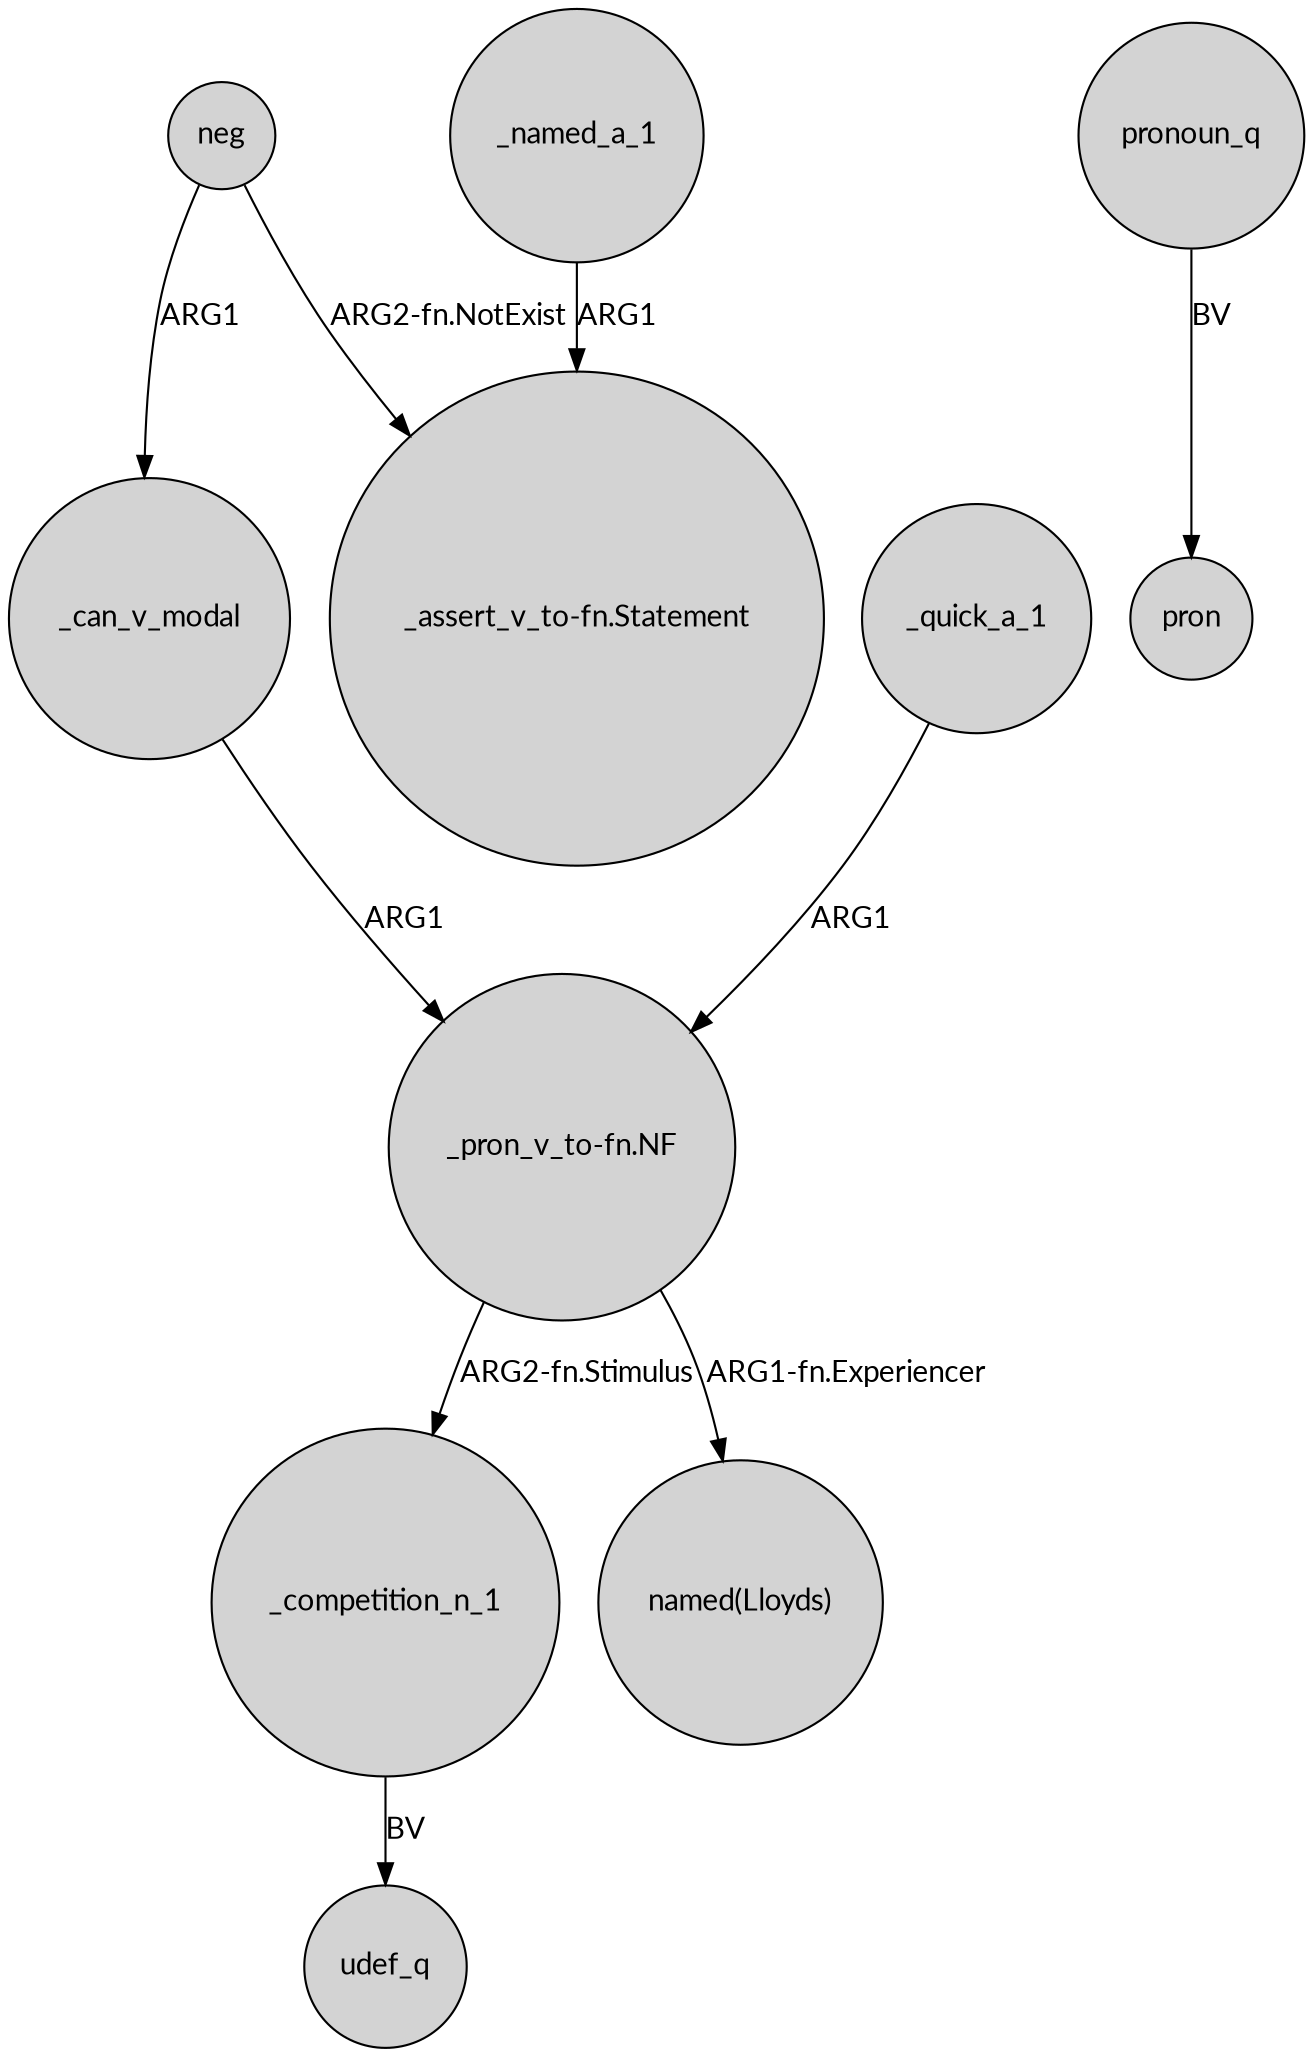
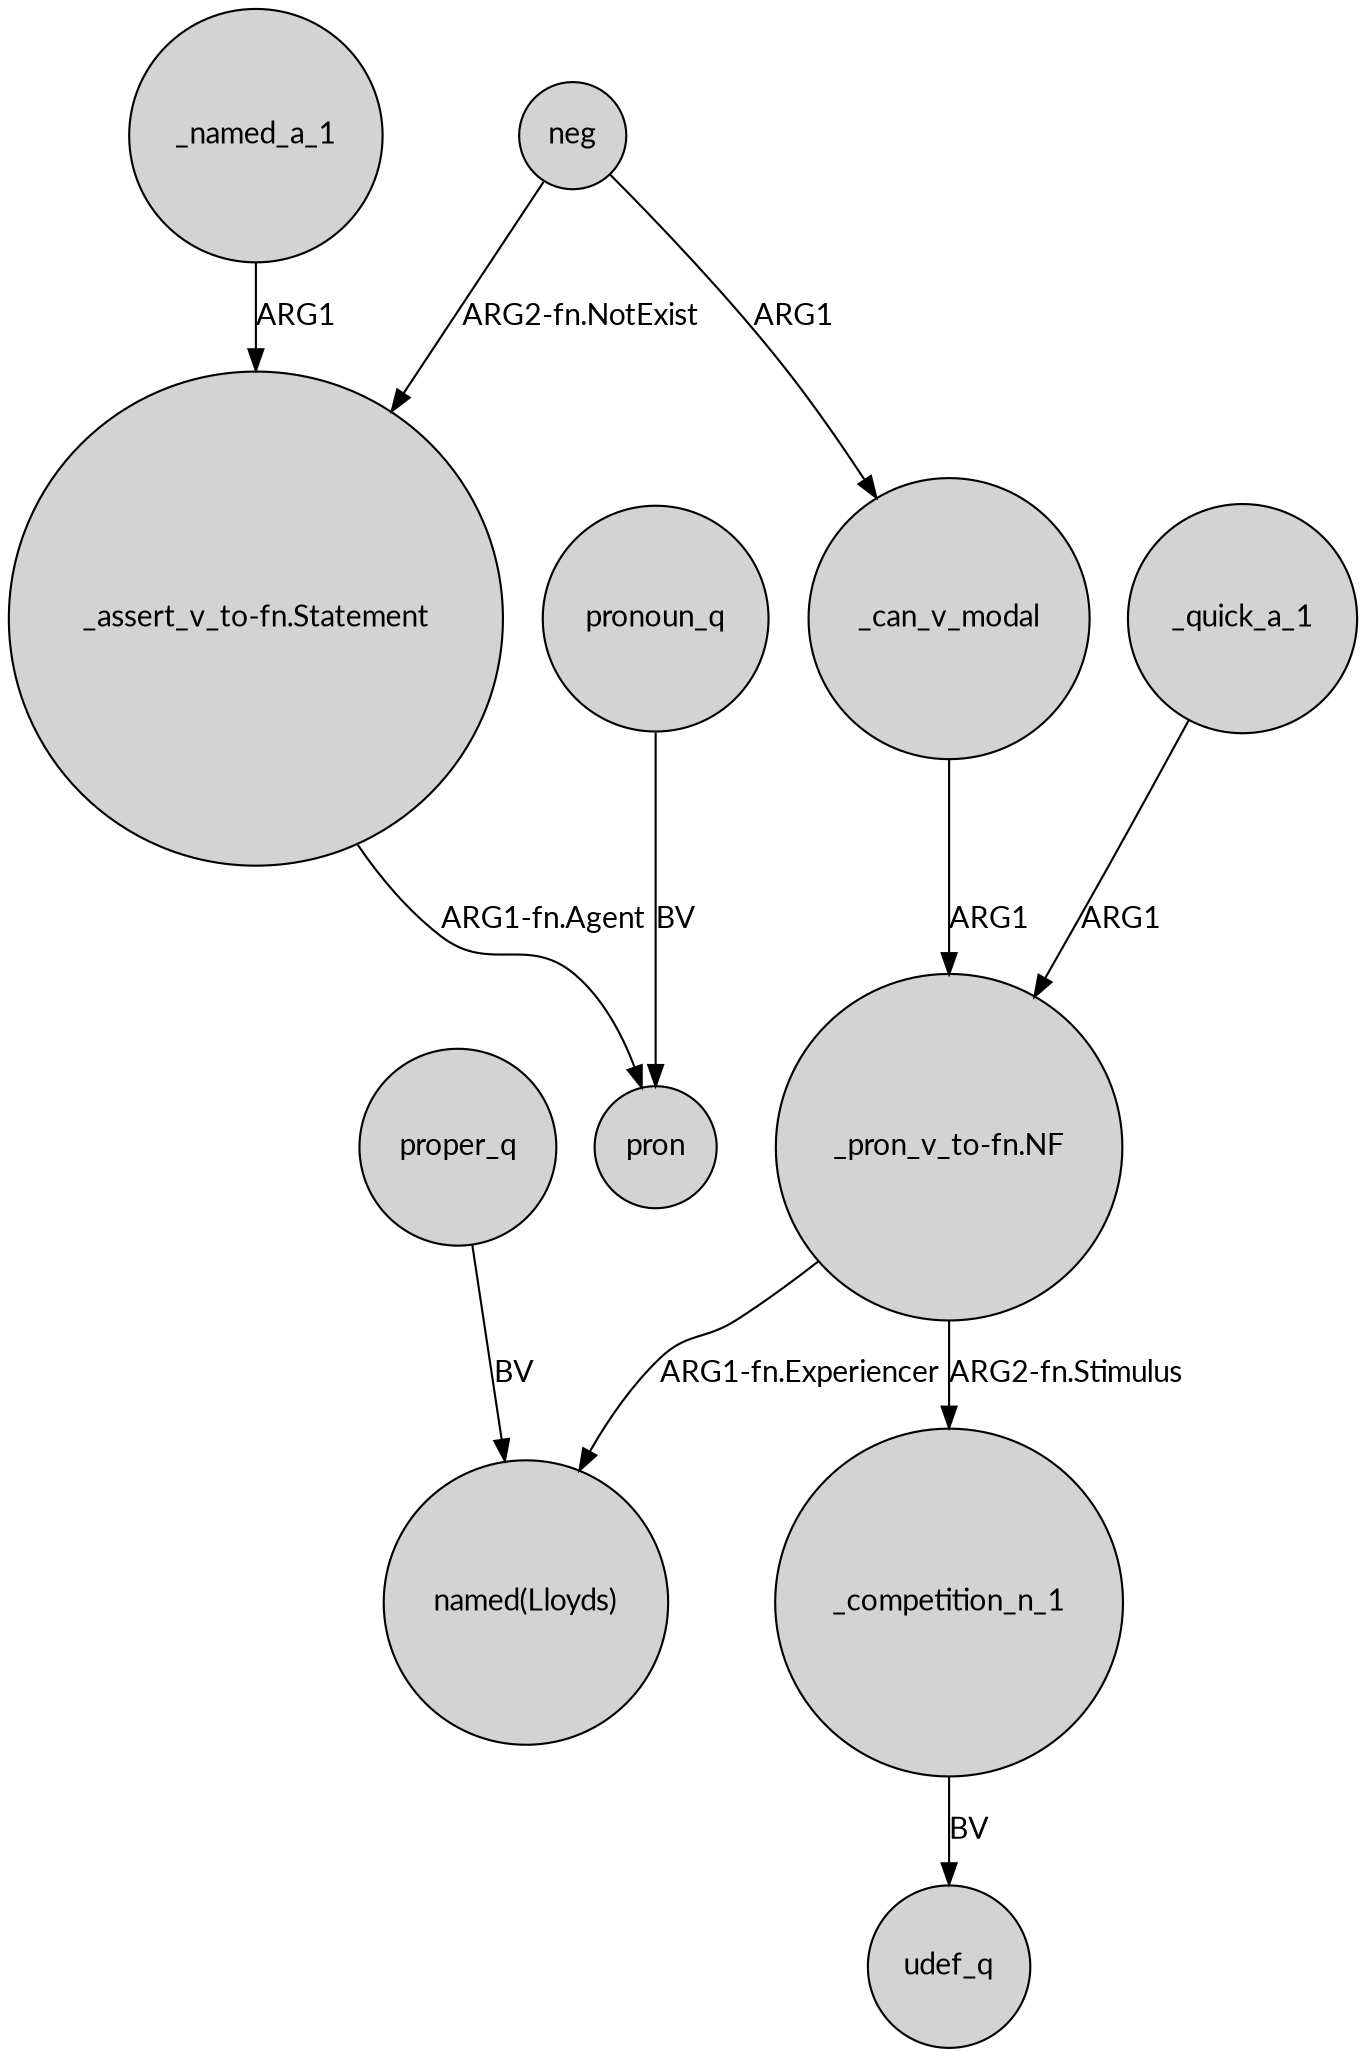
none -> (502, 954)
none -> (458, 1147)
